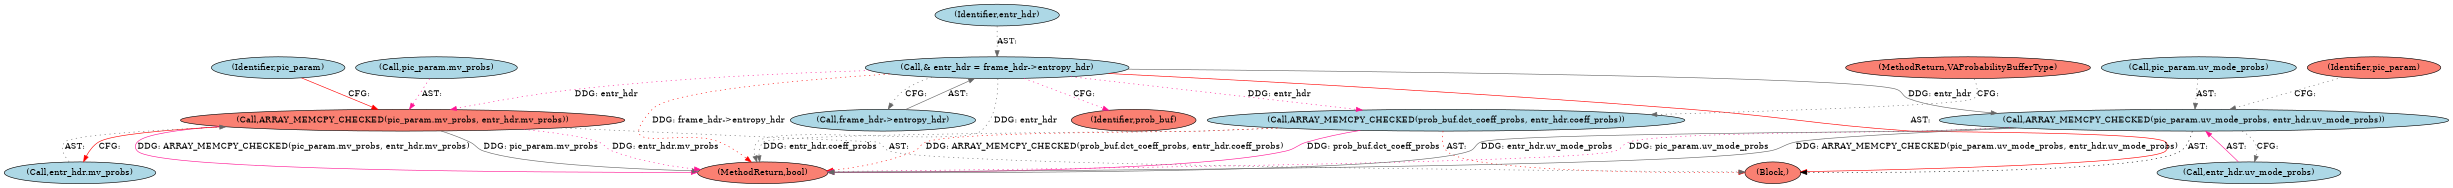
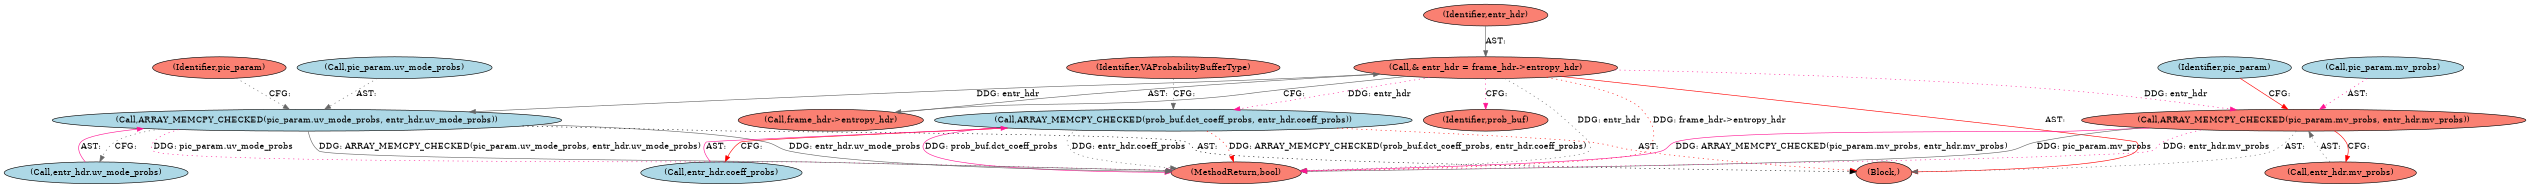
(997, 15) -> (1486, 15)
(997, 38) -> (1486, 38)
(997, 68) -> (1486, 68)
(1968, 68) -> (1173, 68)
(909, 87) -> (1154, 101)
(883, 120) -> (831, 120)
(80, 173) -> (2341, 173)
none -> (721, 173)
